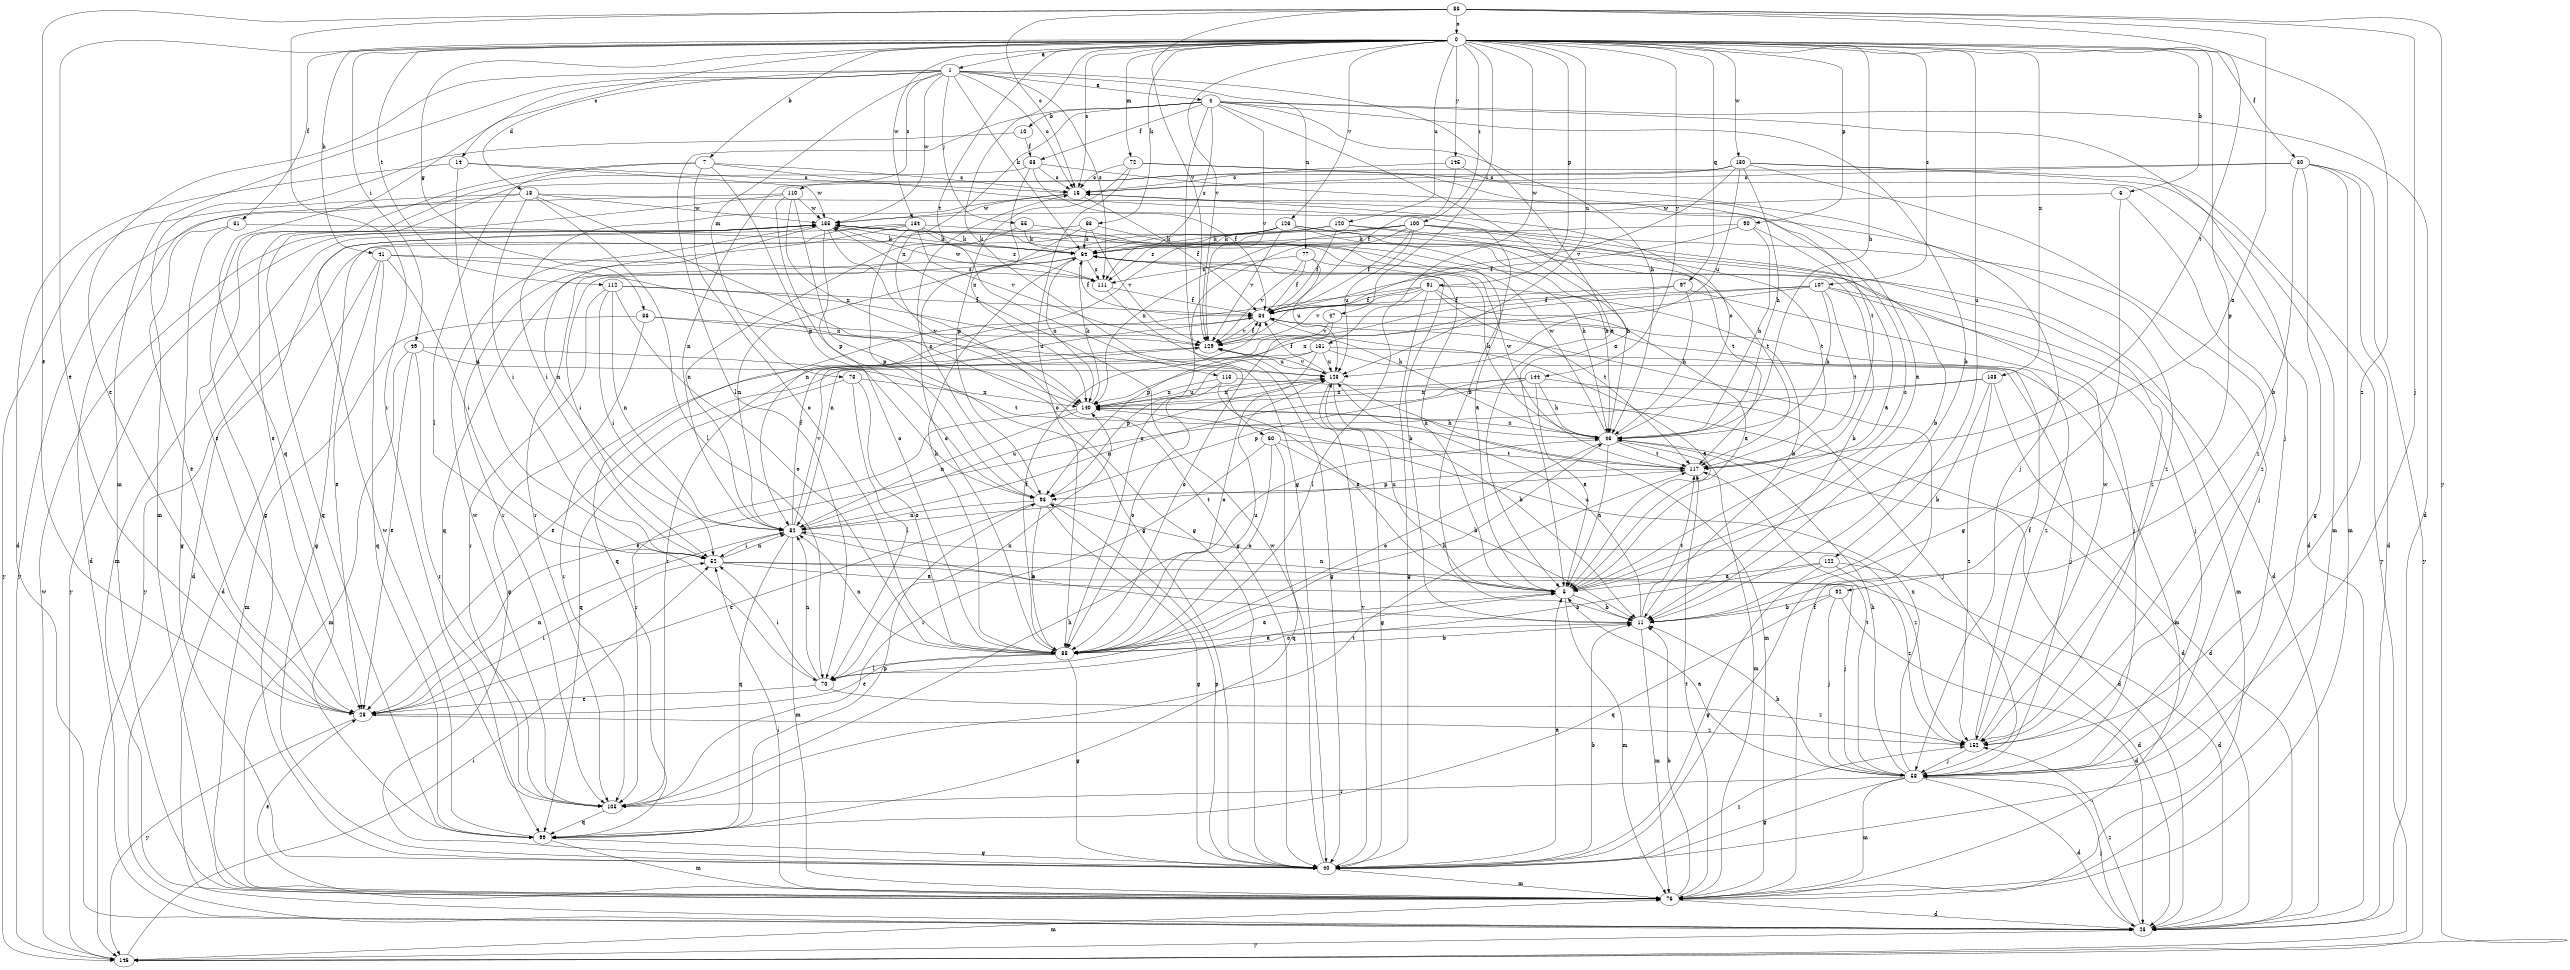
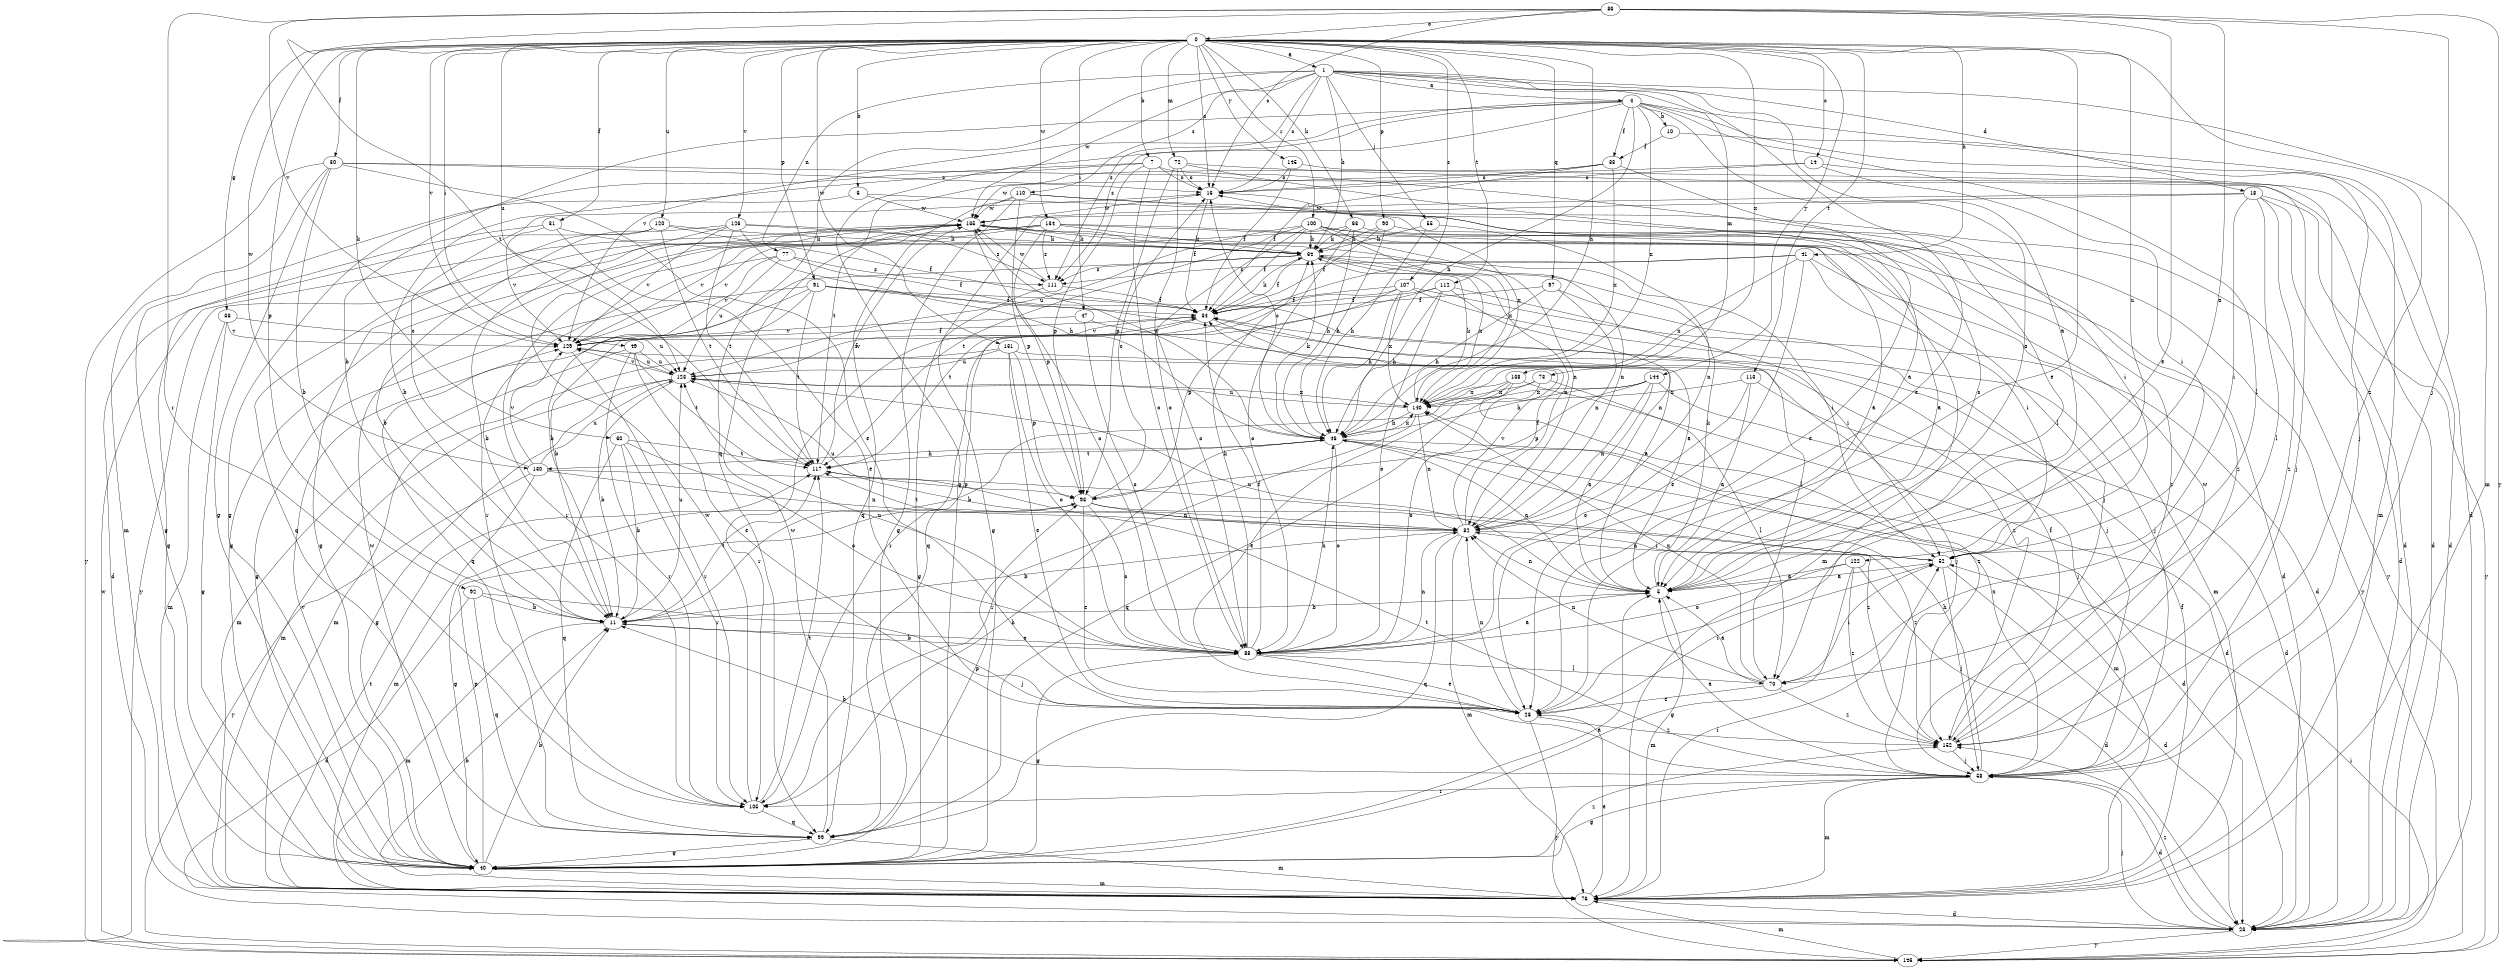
none -> (1257, 287)
(1315, 311) -> (510, 285)
(1767, 330) -> (938, 451)
